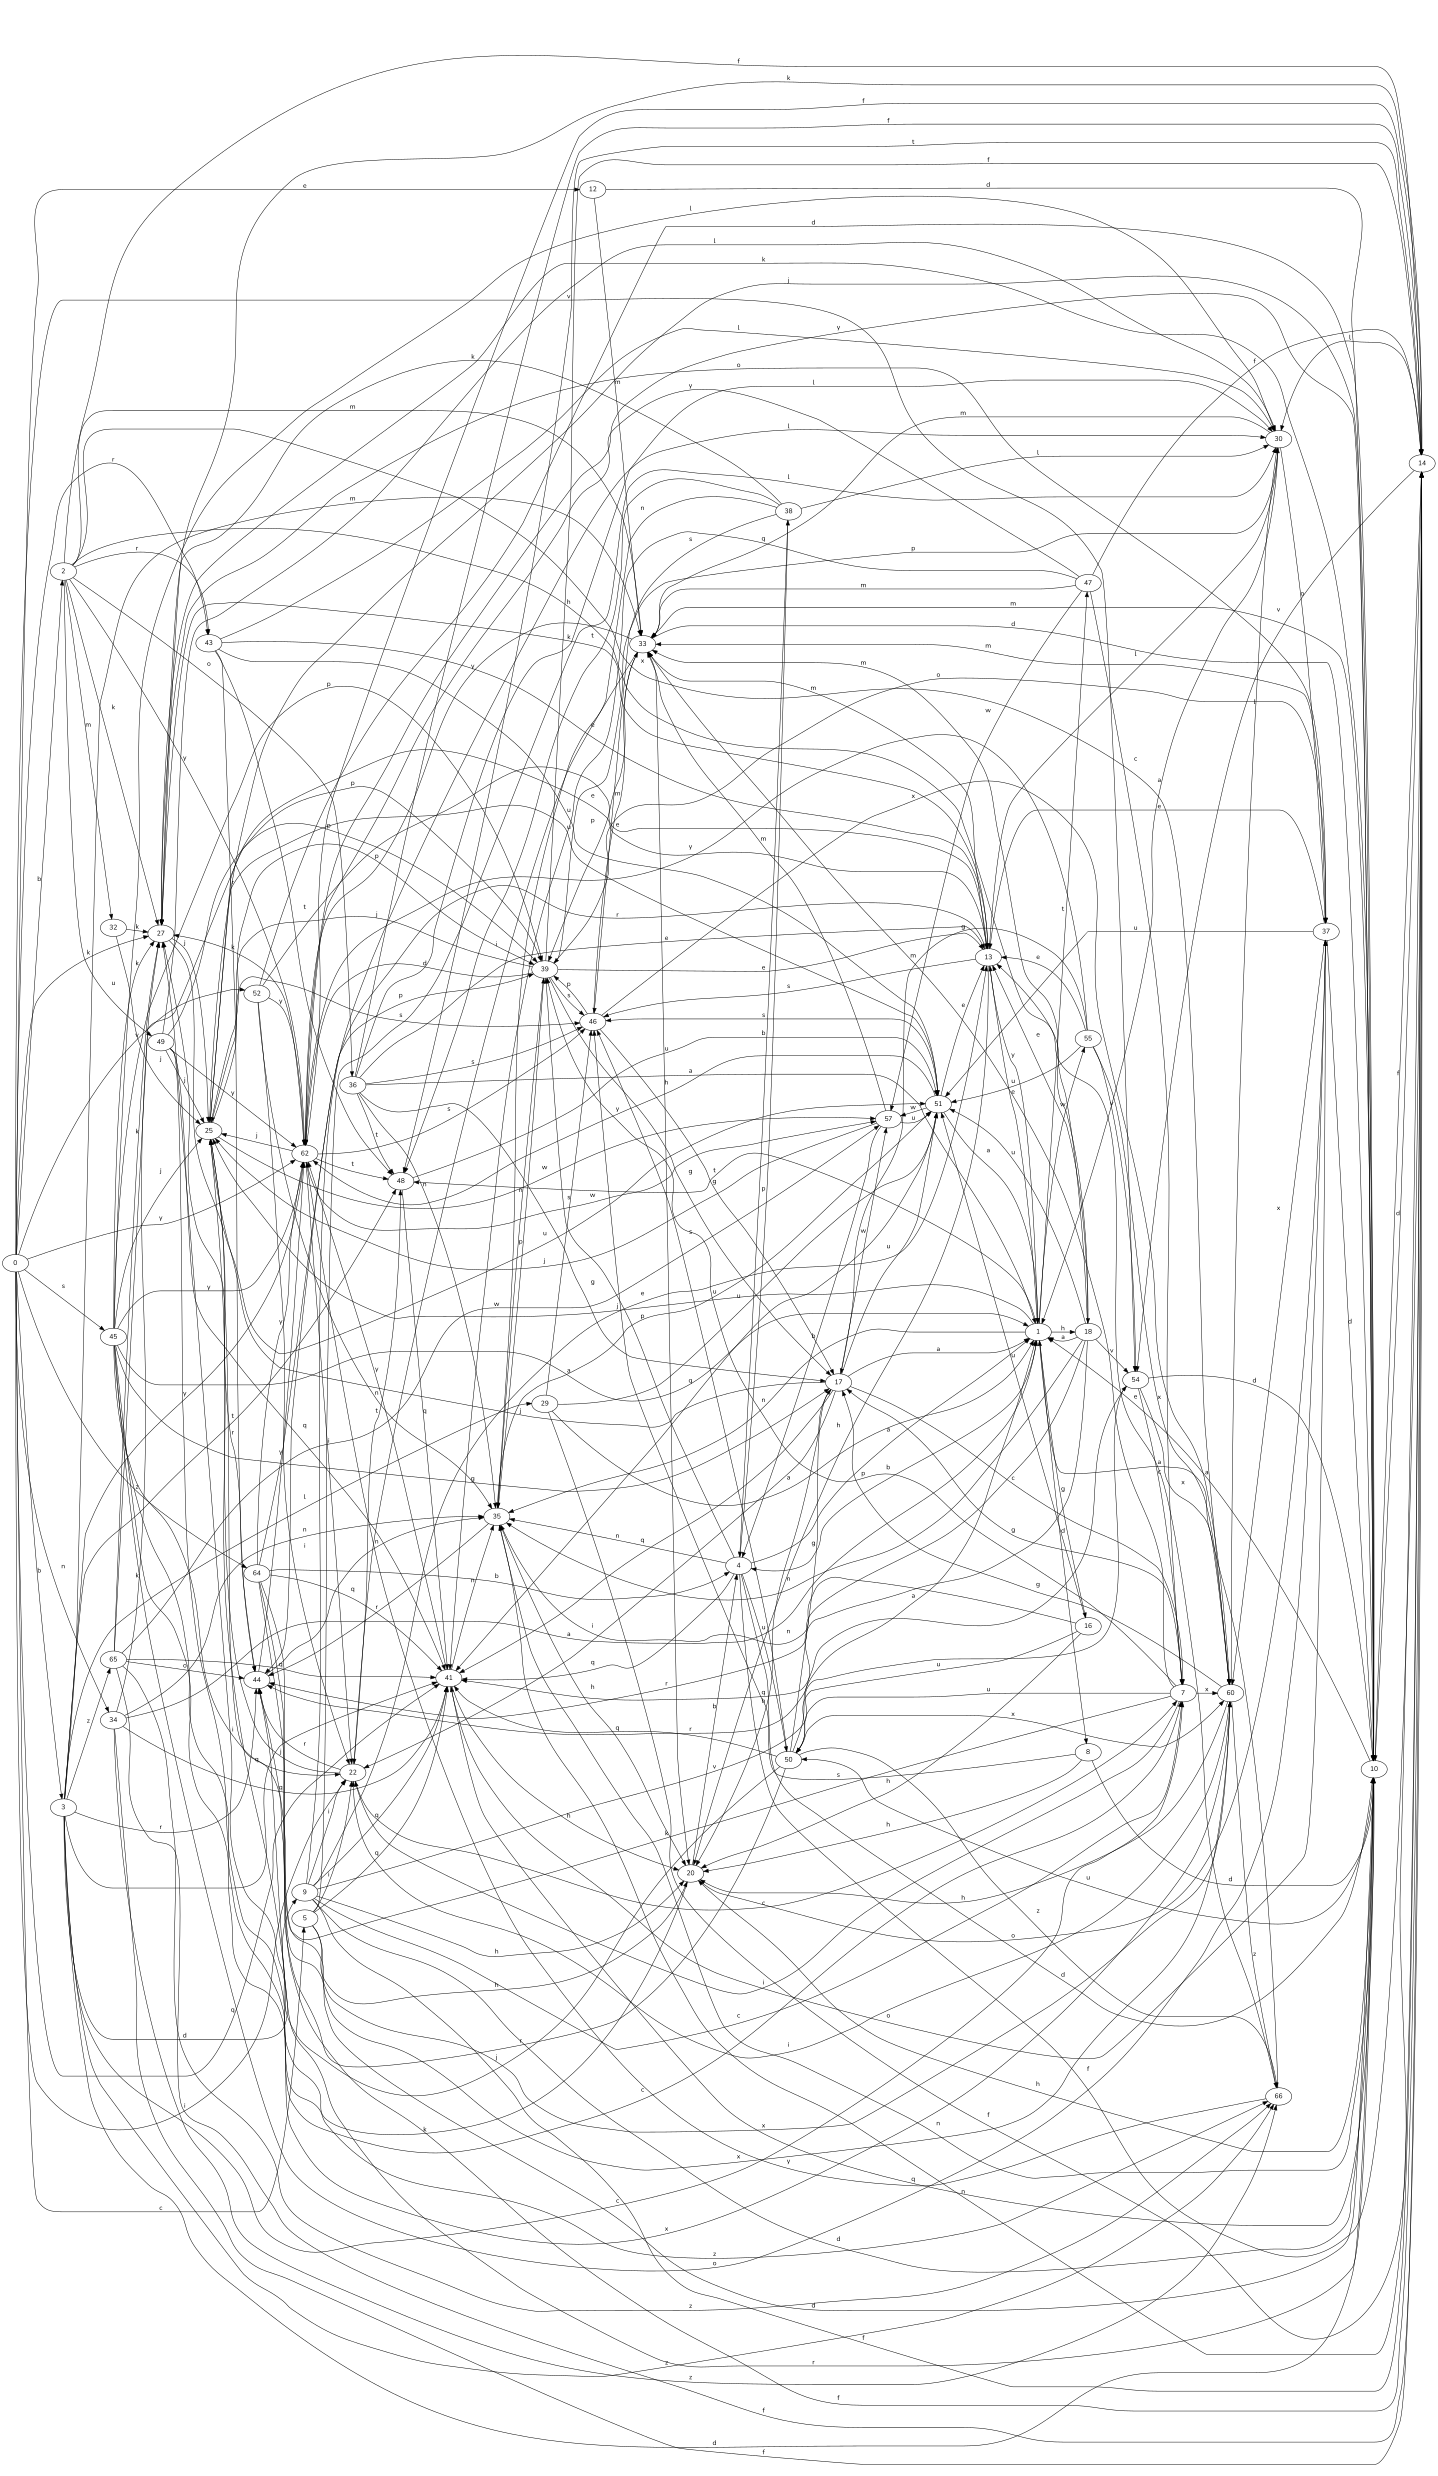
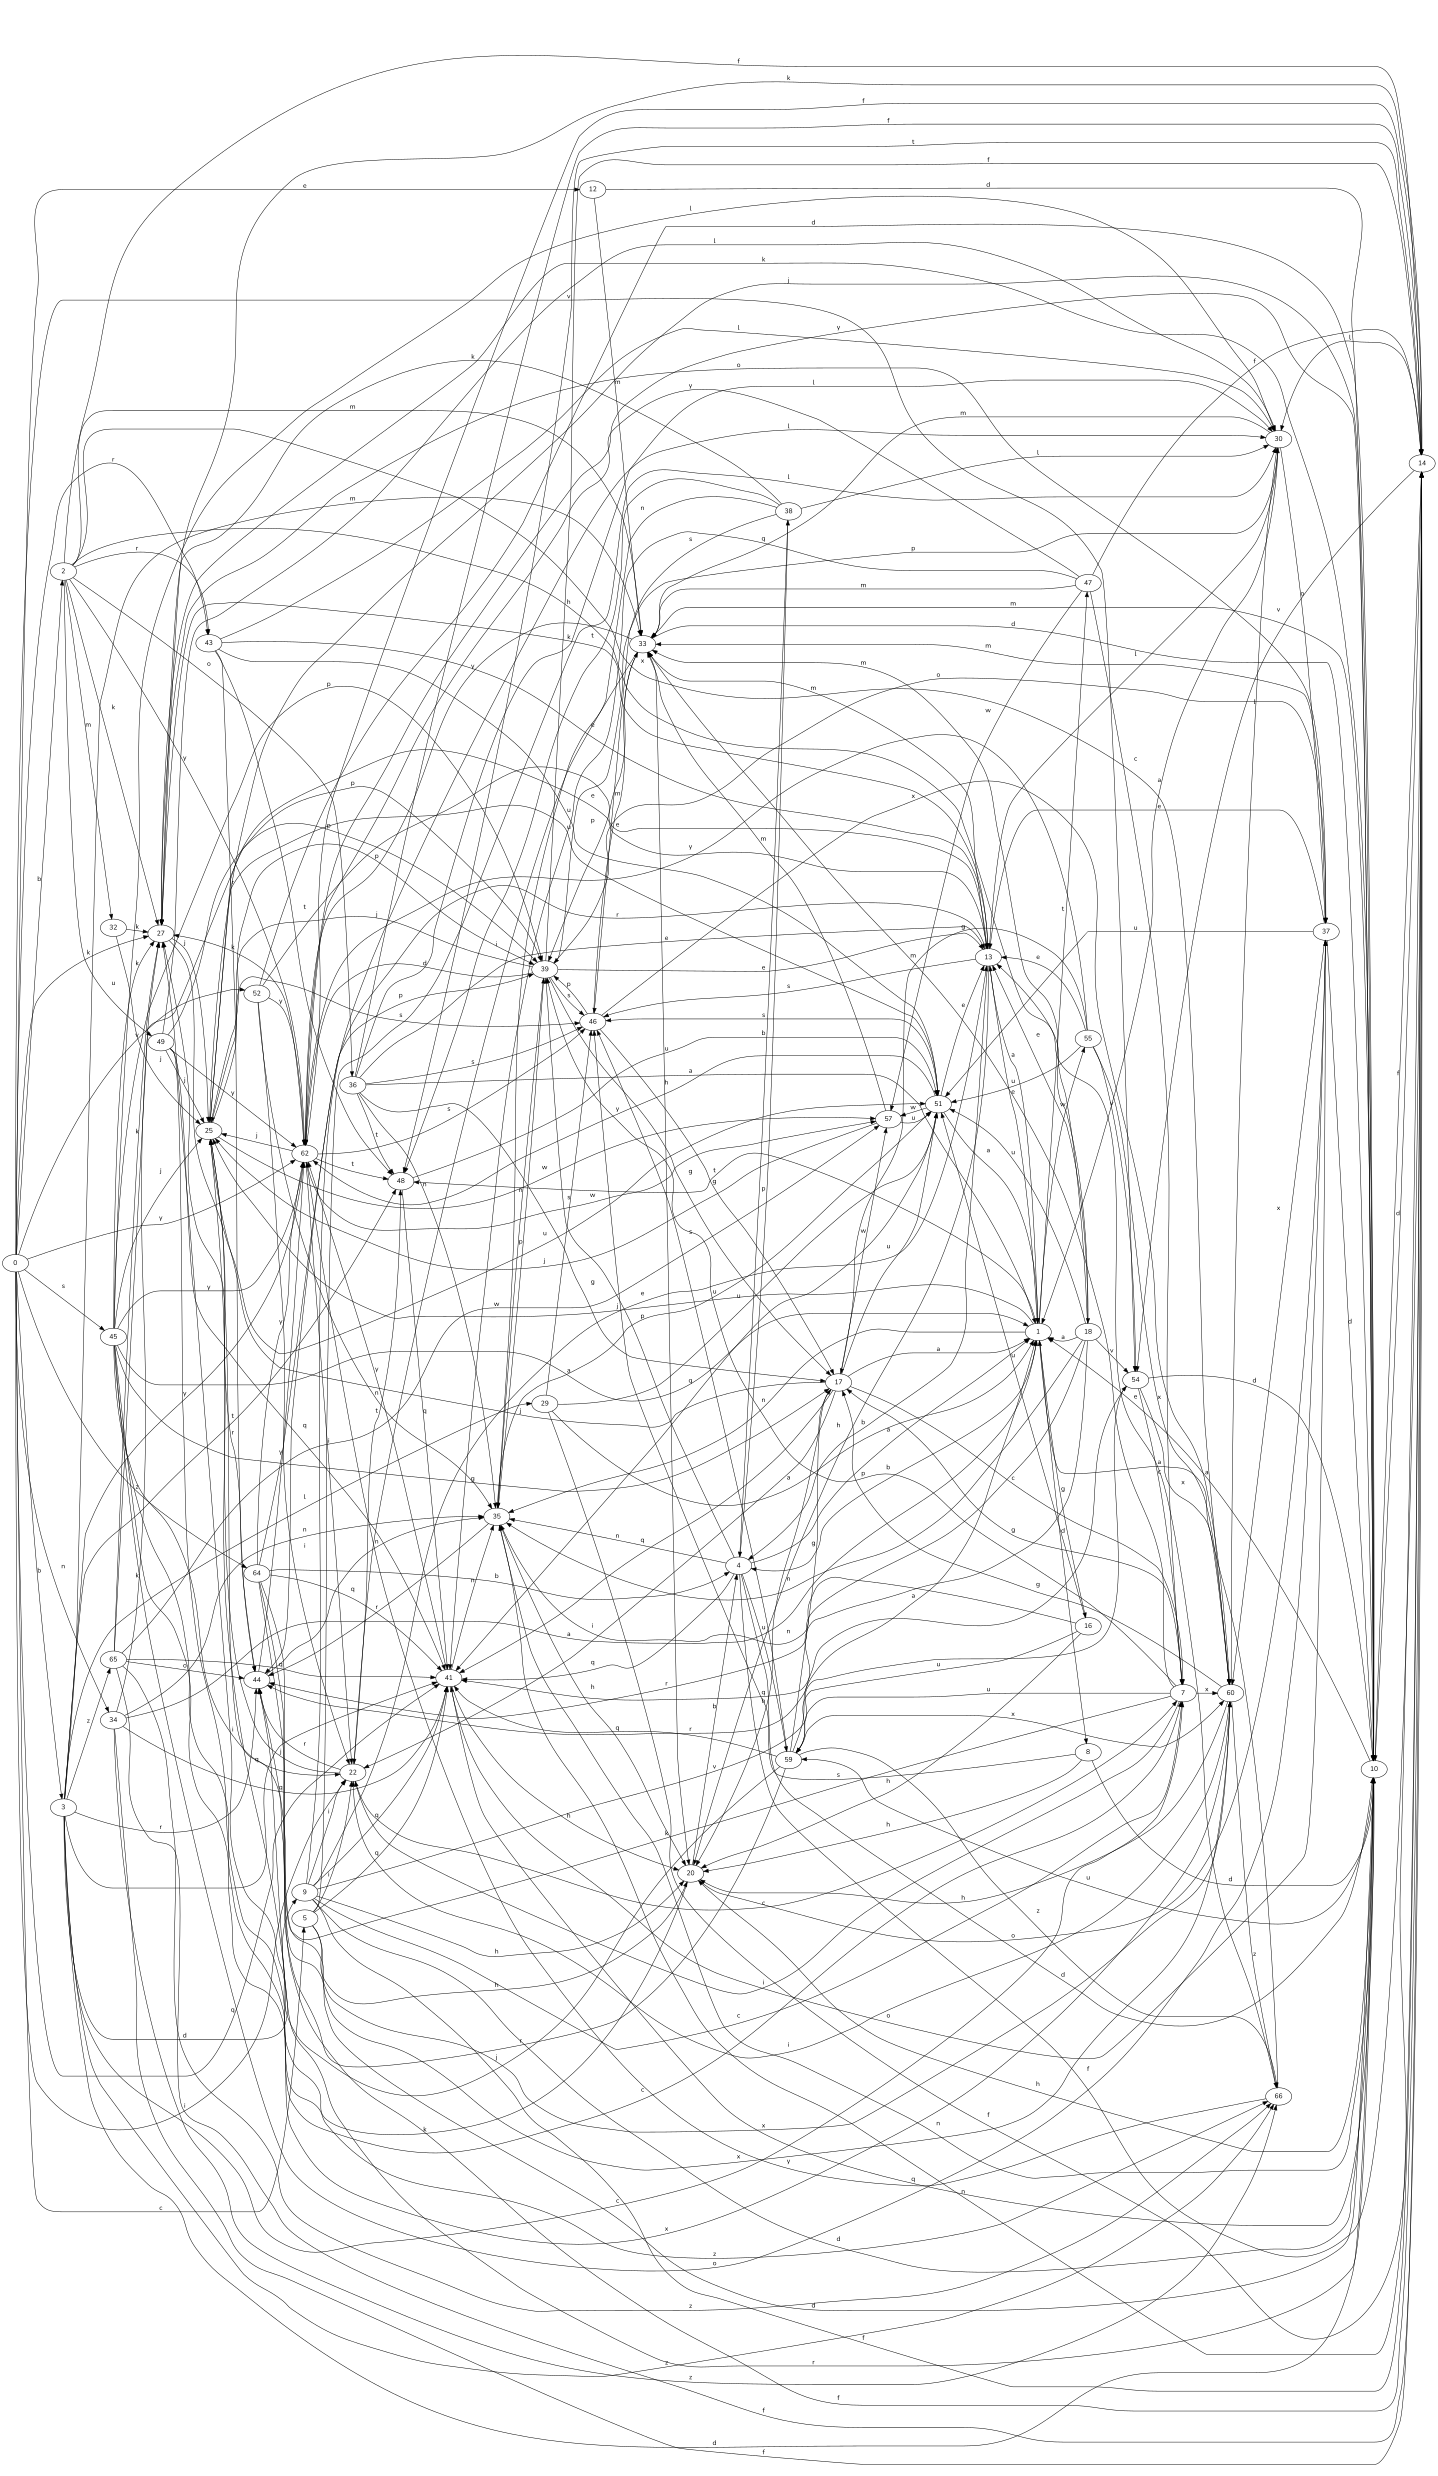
(1013, 1055) -> (1013, 1055)
(820, 1330) -> (967, 1308)
(1061, 1332) -> none
(789, 1760) -> (789, 1760)
